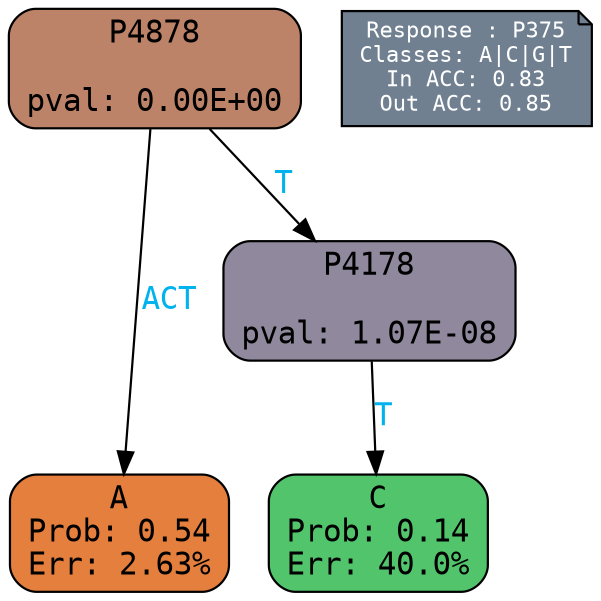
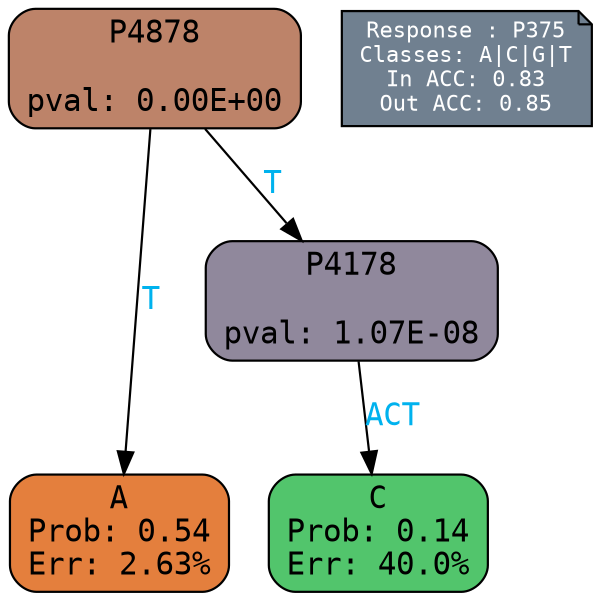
(169, 301) -> (152, 301)
(384, 417) -> (393, 417)
